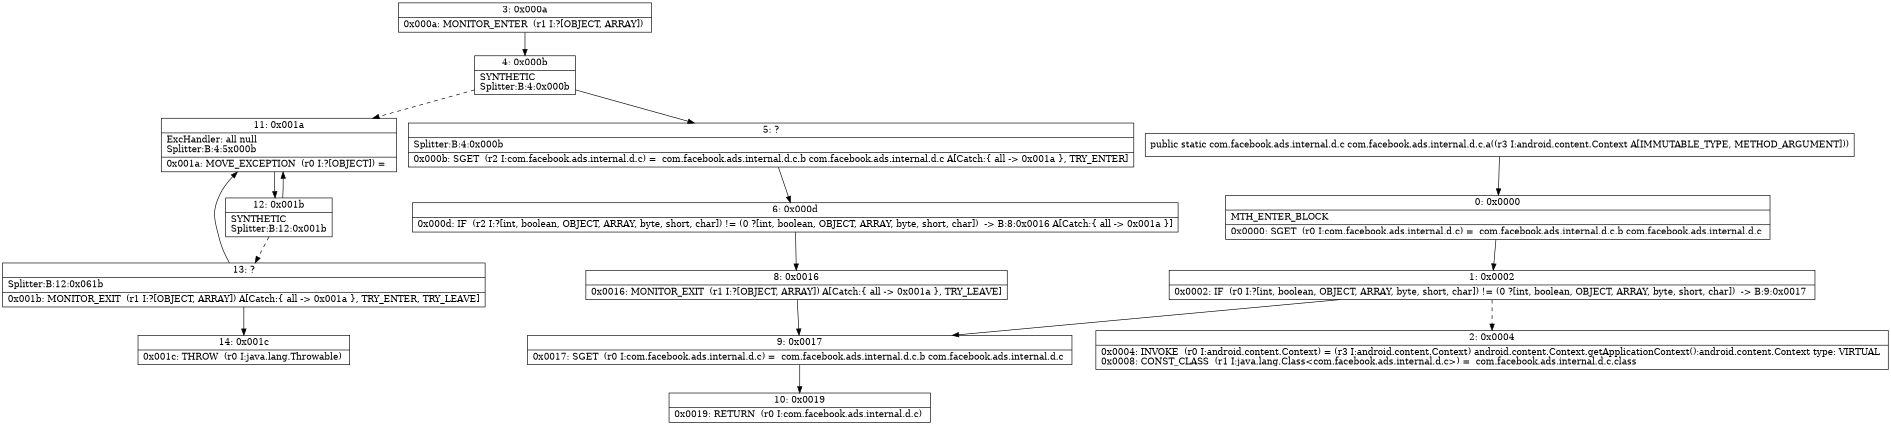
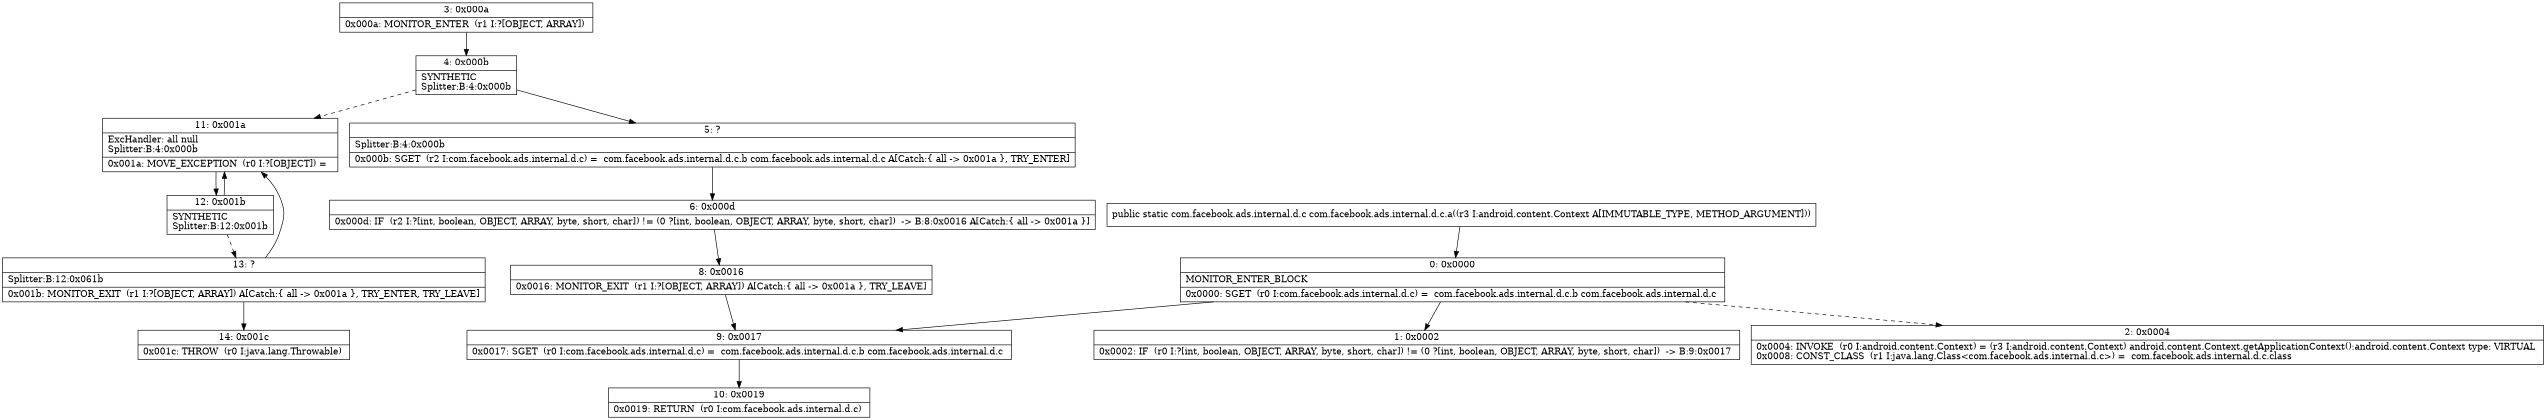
(212, 149) -> (153, 149)
(1280, 217) -> (1247, 280)
(1492, 312) -> (1811, 313)
(1149, 317) -> (1058, 316)
